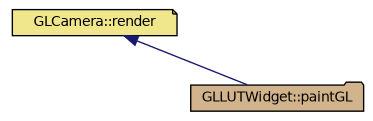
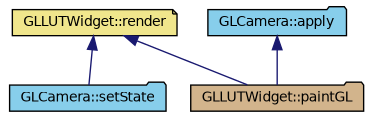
(95, 23) -> (95, 23)
none -> (277, 23)
none -> (88, 98)
